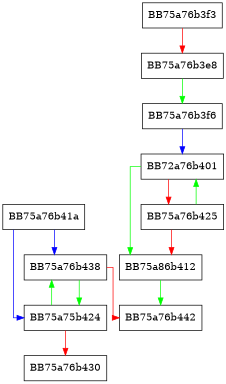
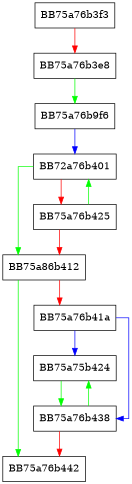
(182, 116) -> (75, 116)
none -> (60, 289)
(65, 368) -> none
